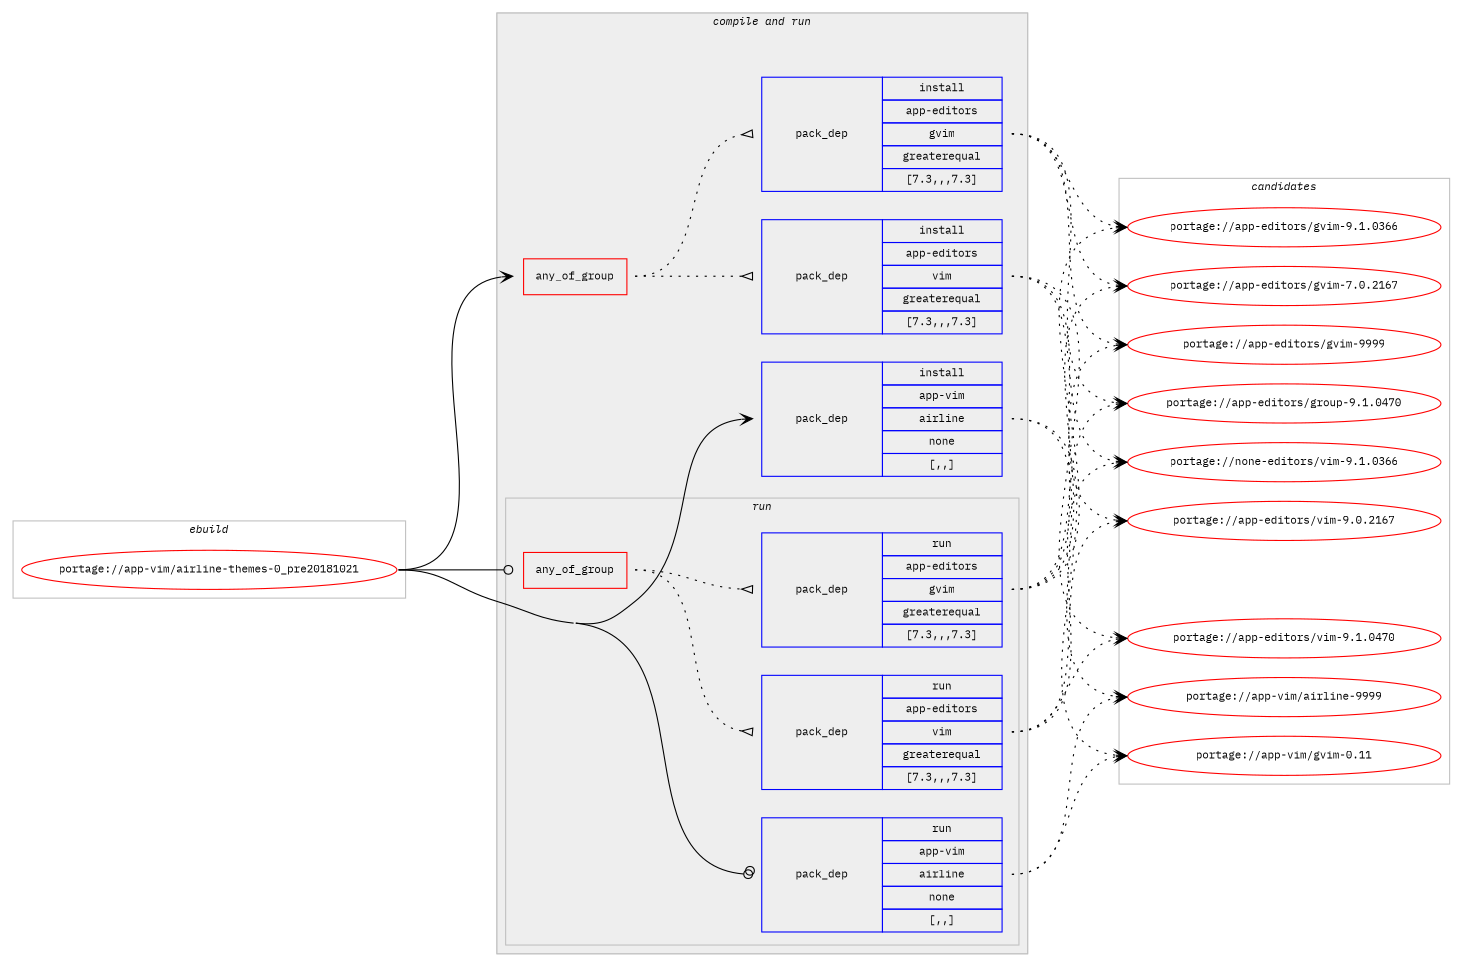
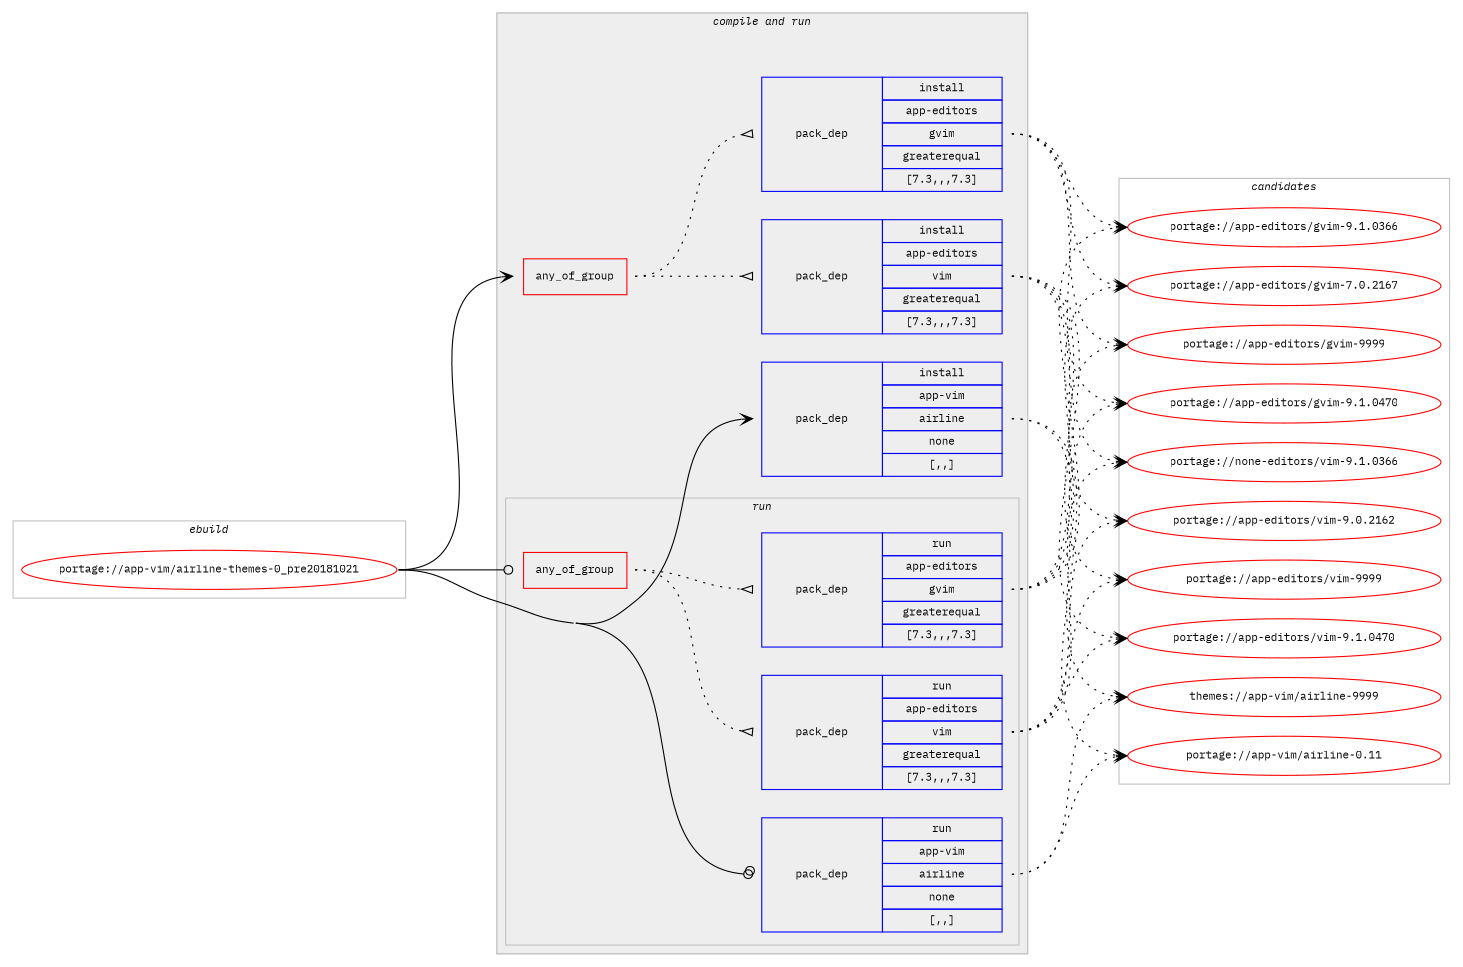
(1284, 403) -> (1284, 403)
(1284, 521) -> (1284, 521)
none -> (1284, 580)
(1284, 697) -> (1284, 697)
(1284, 756) -> (1284, 756)
